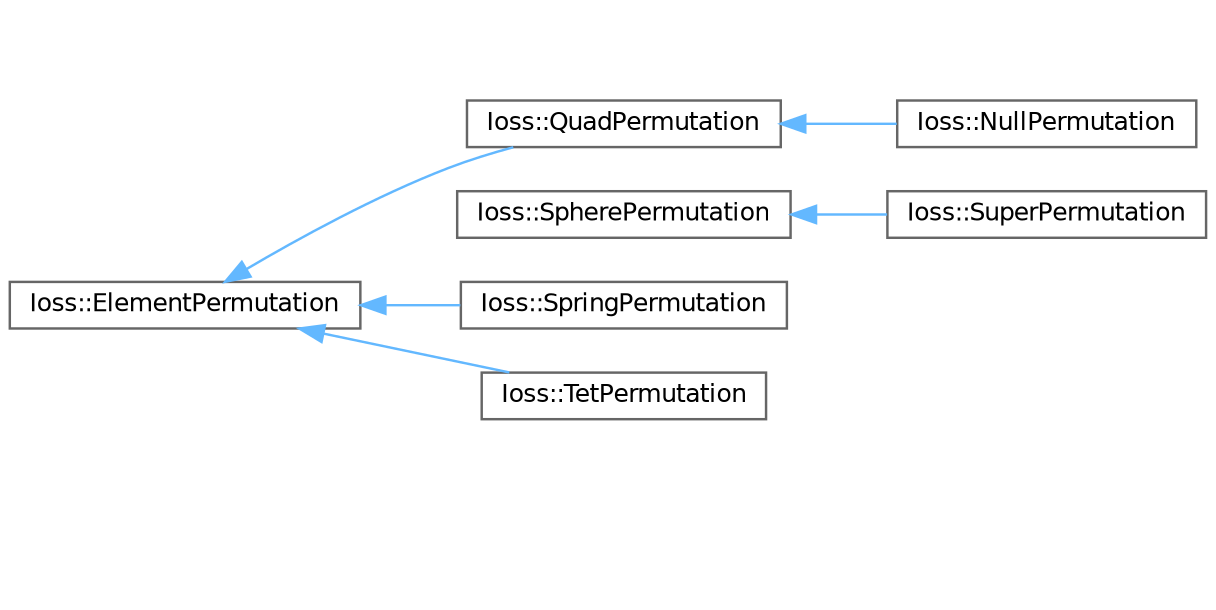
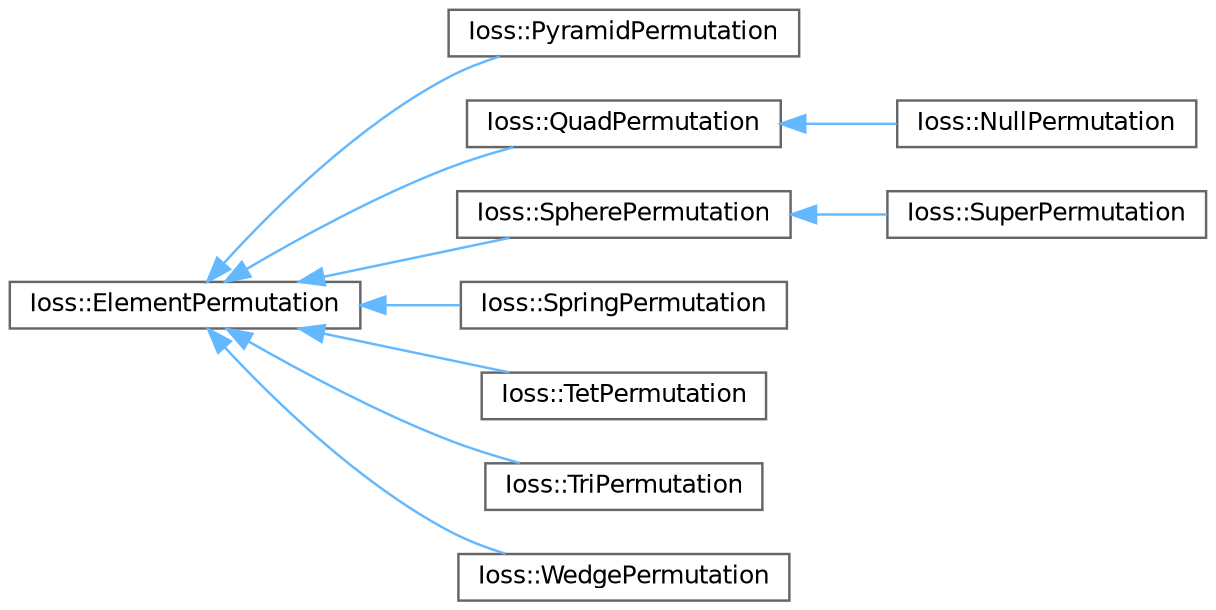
none -> (624, 33)
none -> (416, 257)
none -> (624, 487)
none -> (624, 577)
